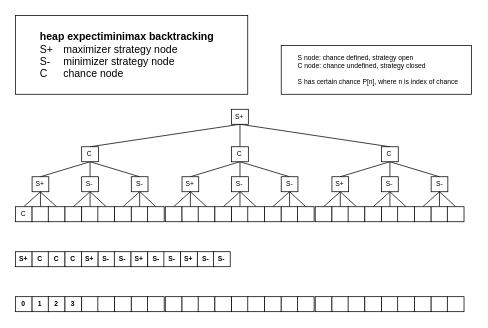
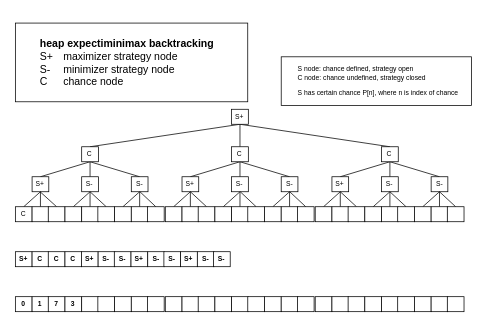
(132, 55) -> (132, 62)
(377, 70) -> (377, 81)
(57, 304) -> (57, 304)
